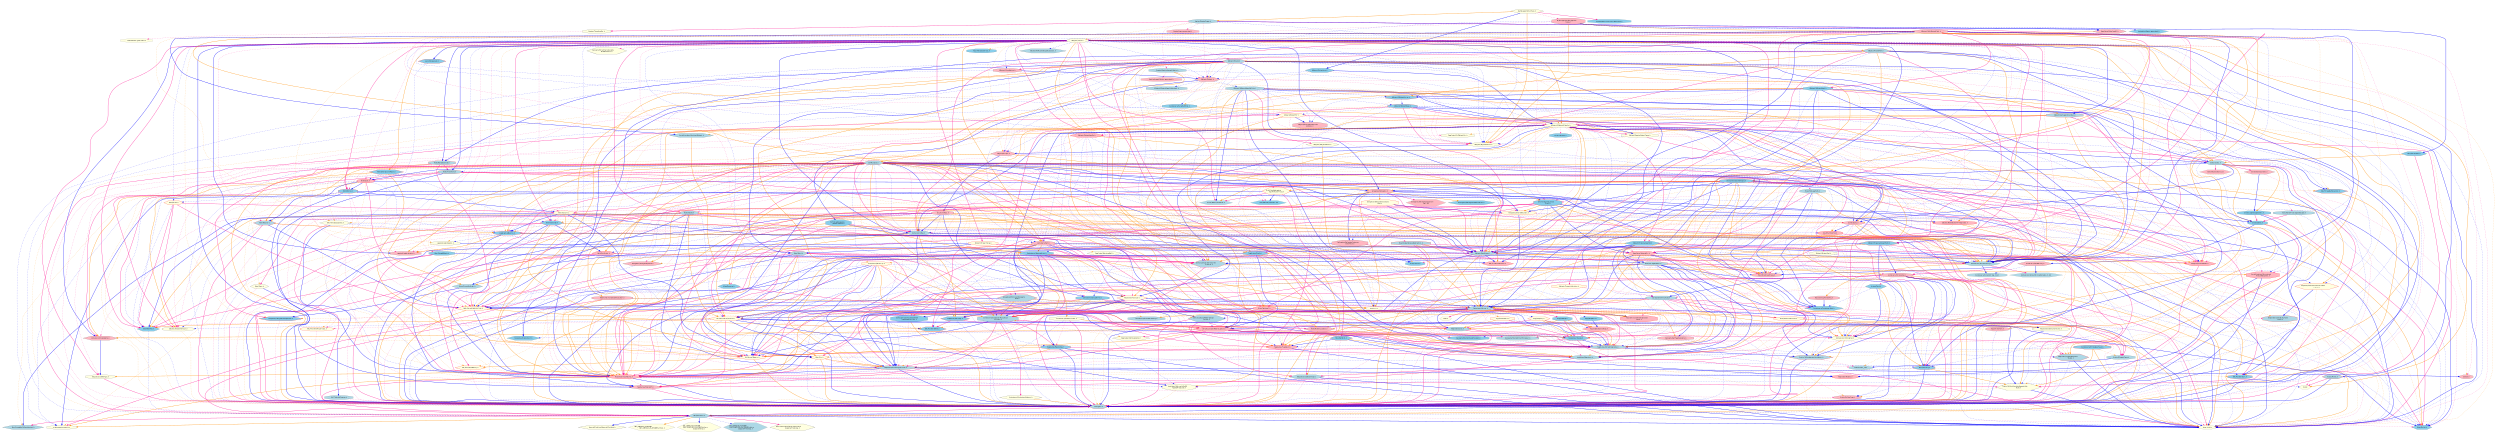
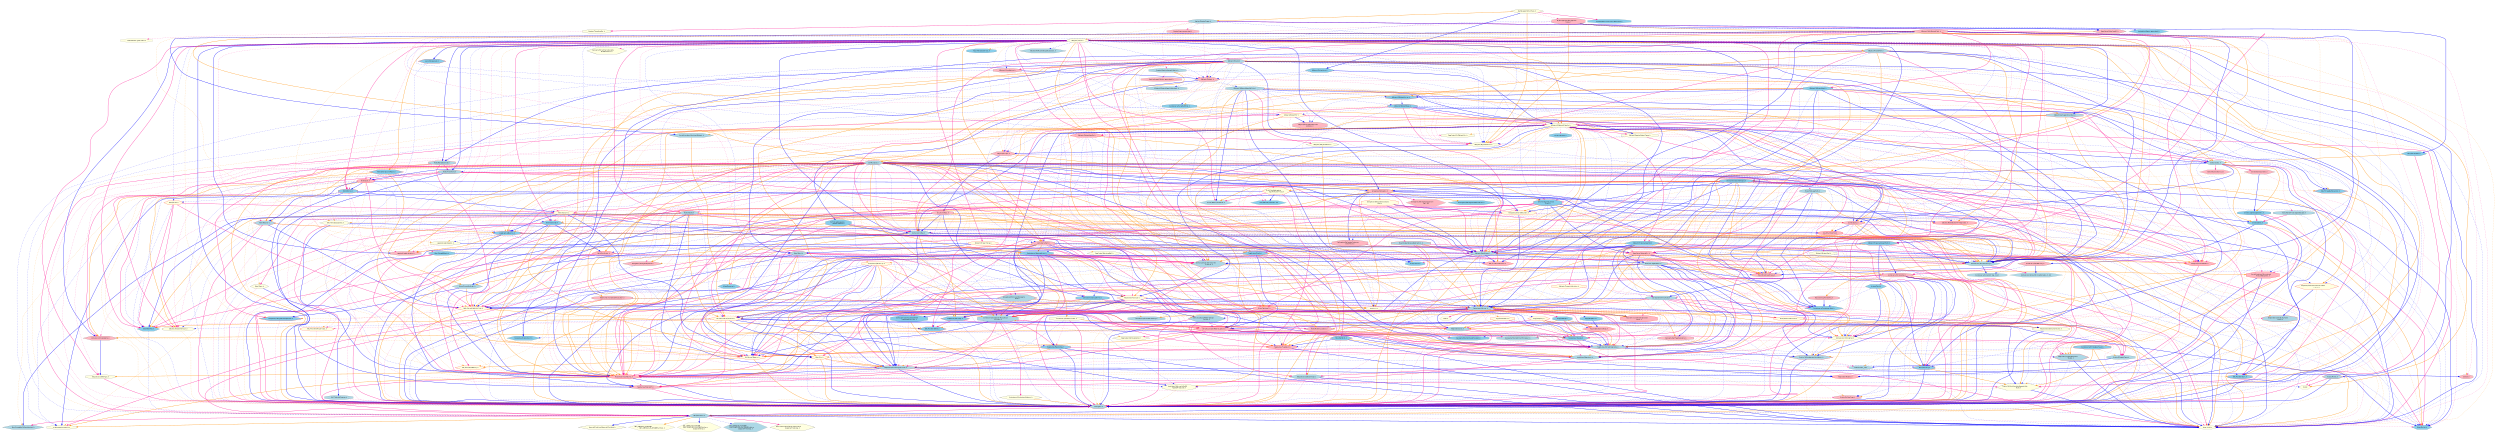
(1775, 105) -> none
(790, 228) -> (790, 228)
(466, 297) -> (466, 297)
(1998, 329) -> none
